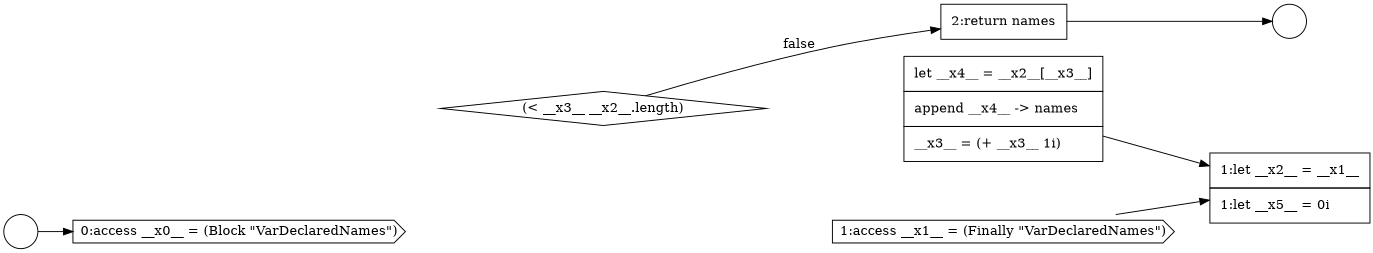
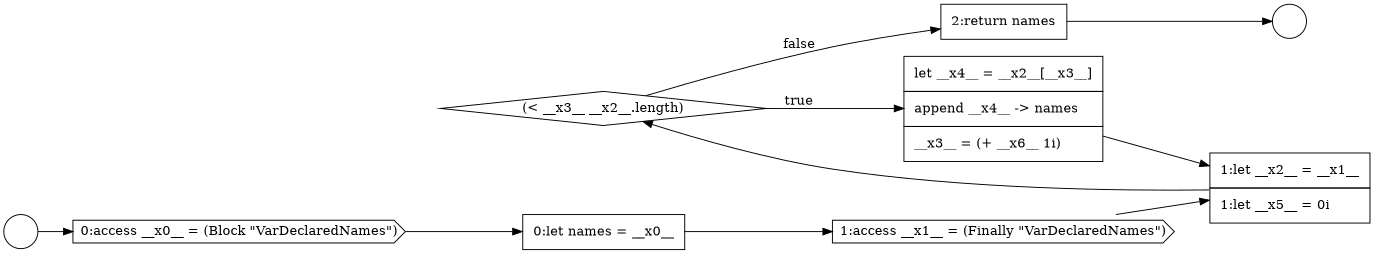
none -> (830, 108)
(988, 144) -> (988, 144)
none -> (928, 180)
none -> (603, 232)
